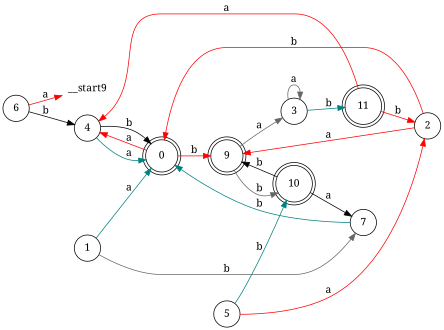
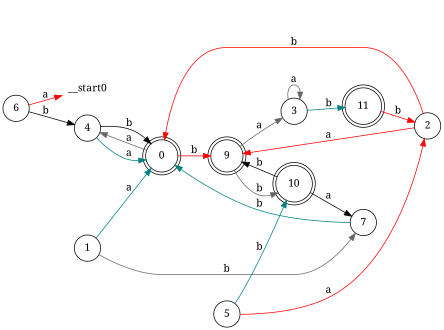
(217, 14) -> none
(87, 89) -> (87, 89)
(127, 143) -> (127, 143)
